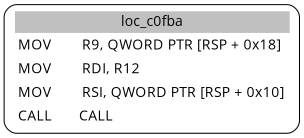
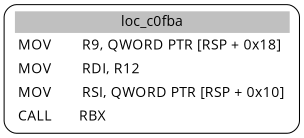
(66, 116) -> (62, 116)
